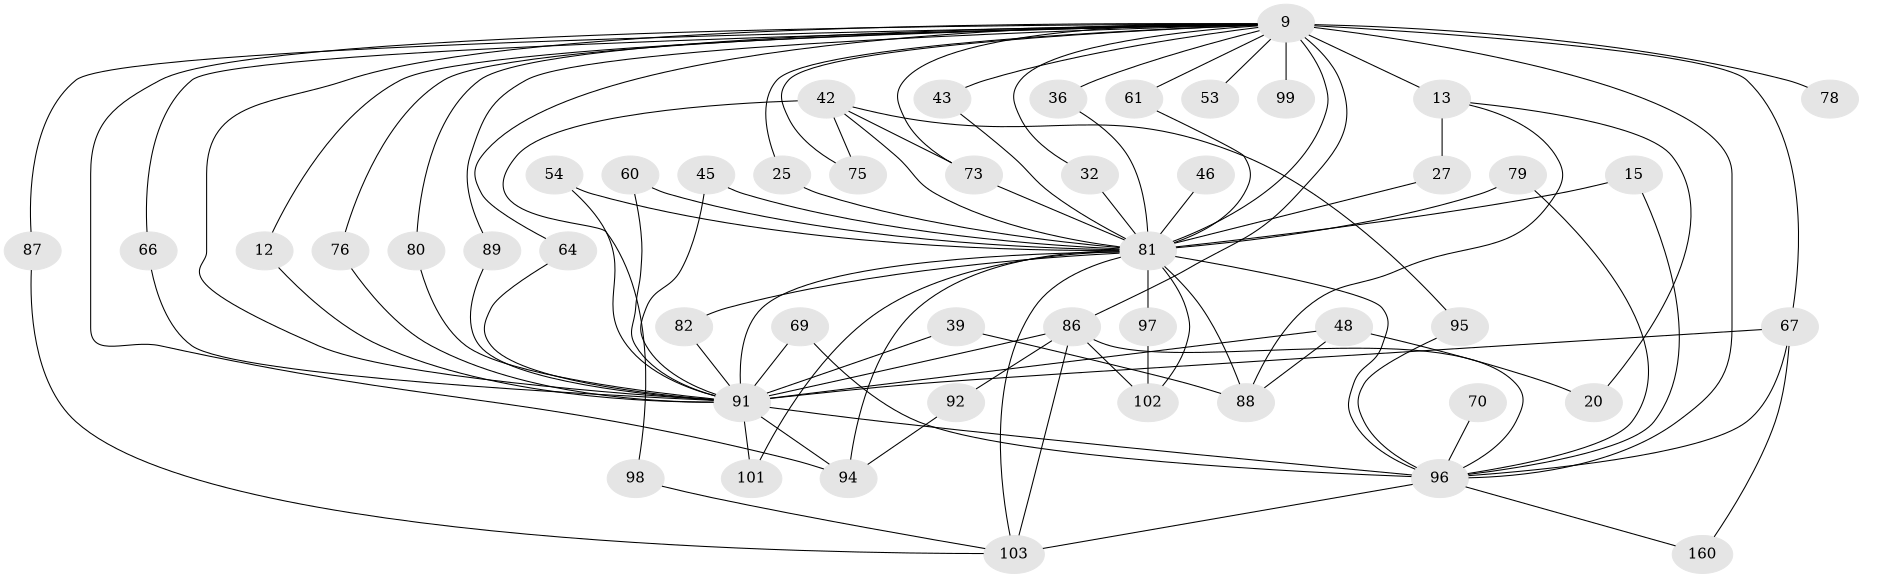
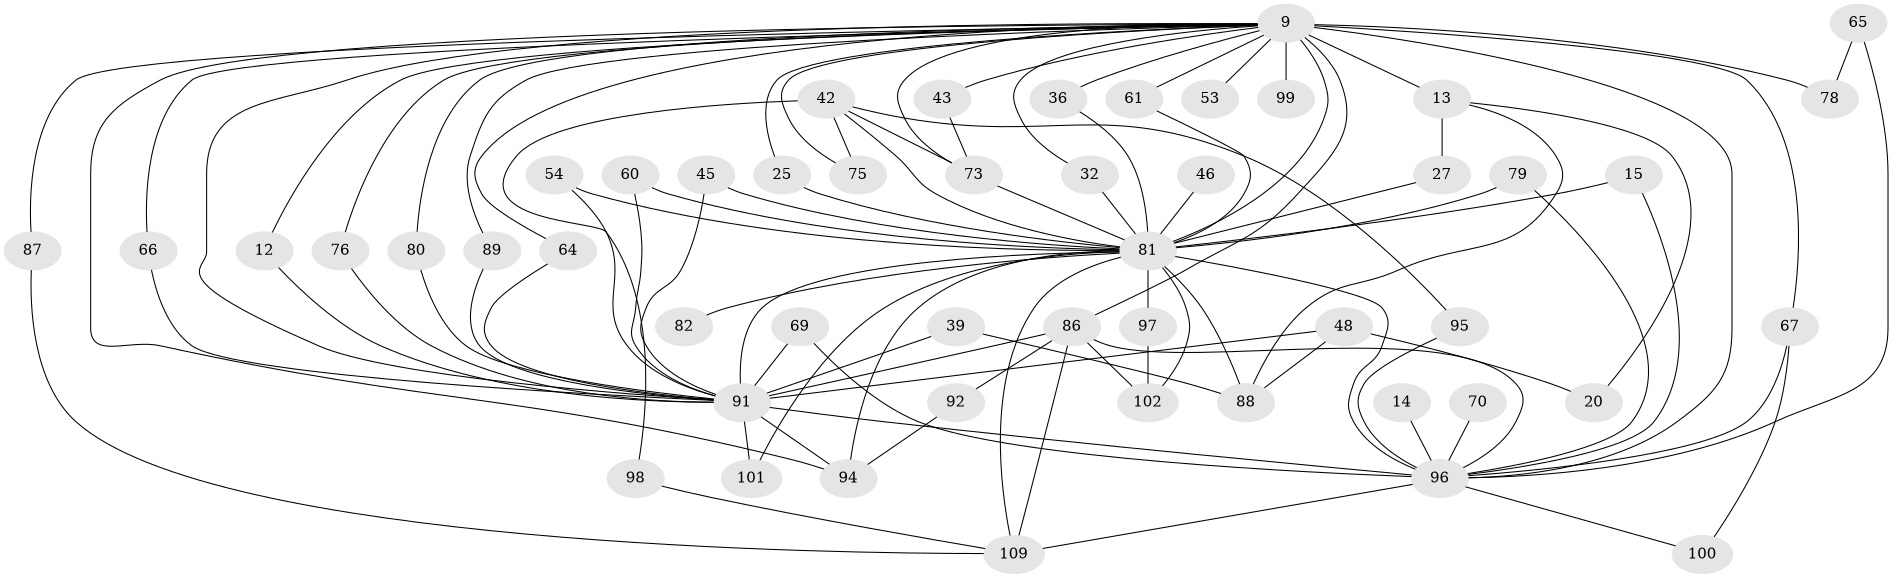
none -> (1858, 23)
(1039, 183) -> (958, 137)
(1291, 359) -> none
(713, 365) -> none
none -> (1402, 403)
(1014, 554) -> (1014, 554)
(1702, 554) -> (1702, 554)
